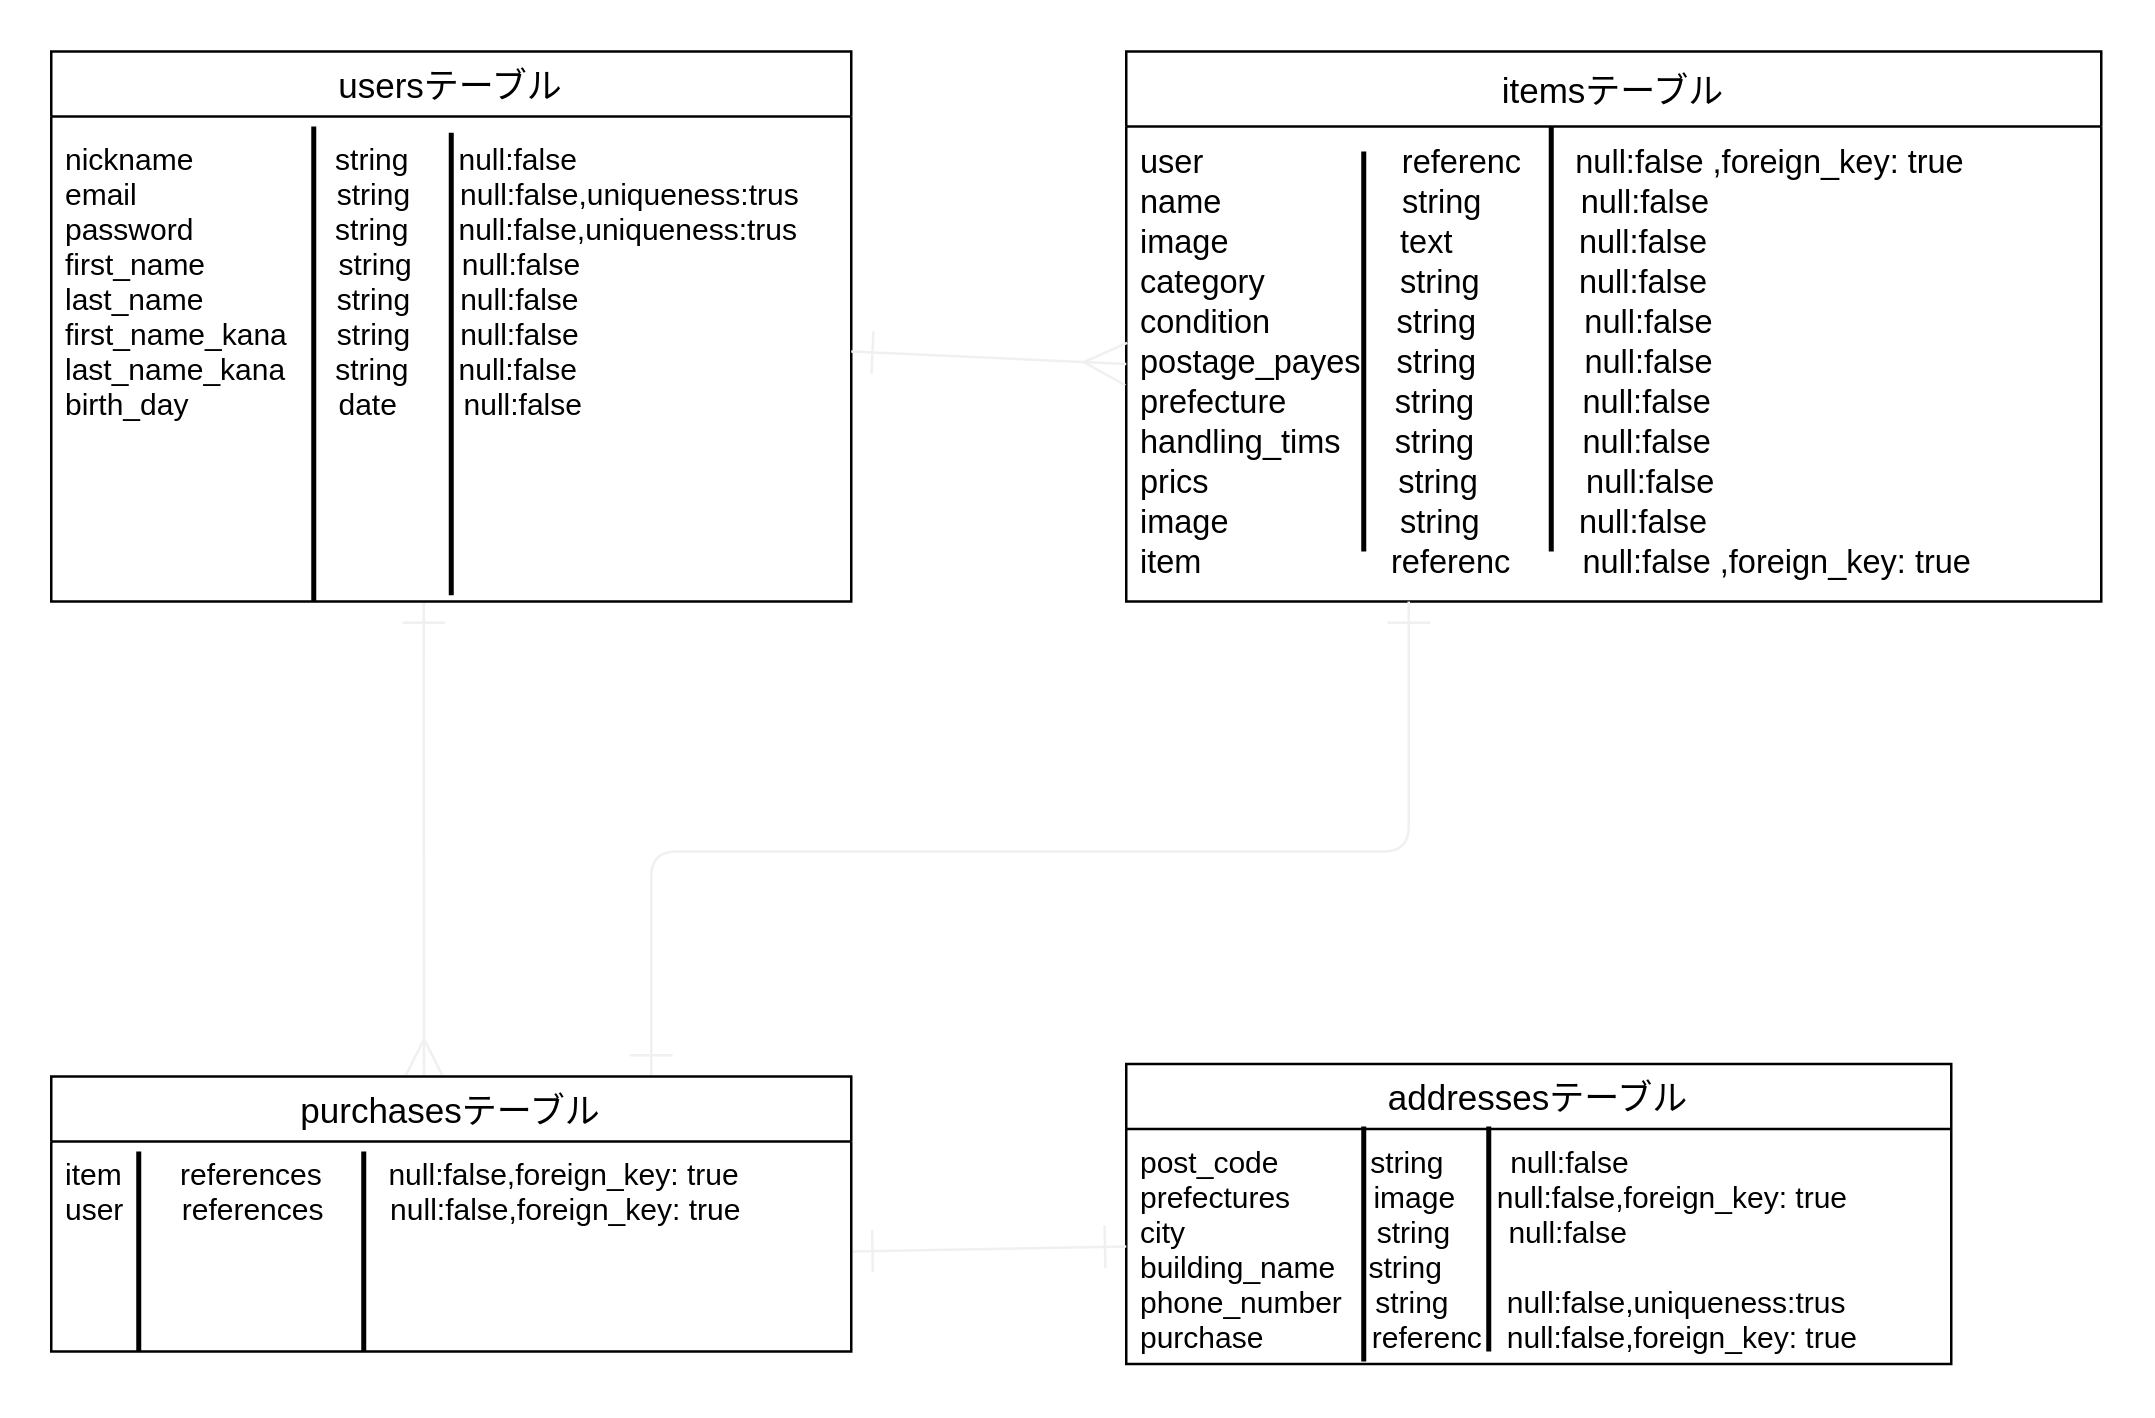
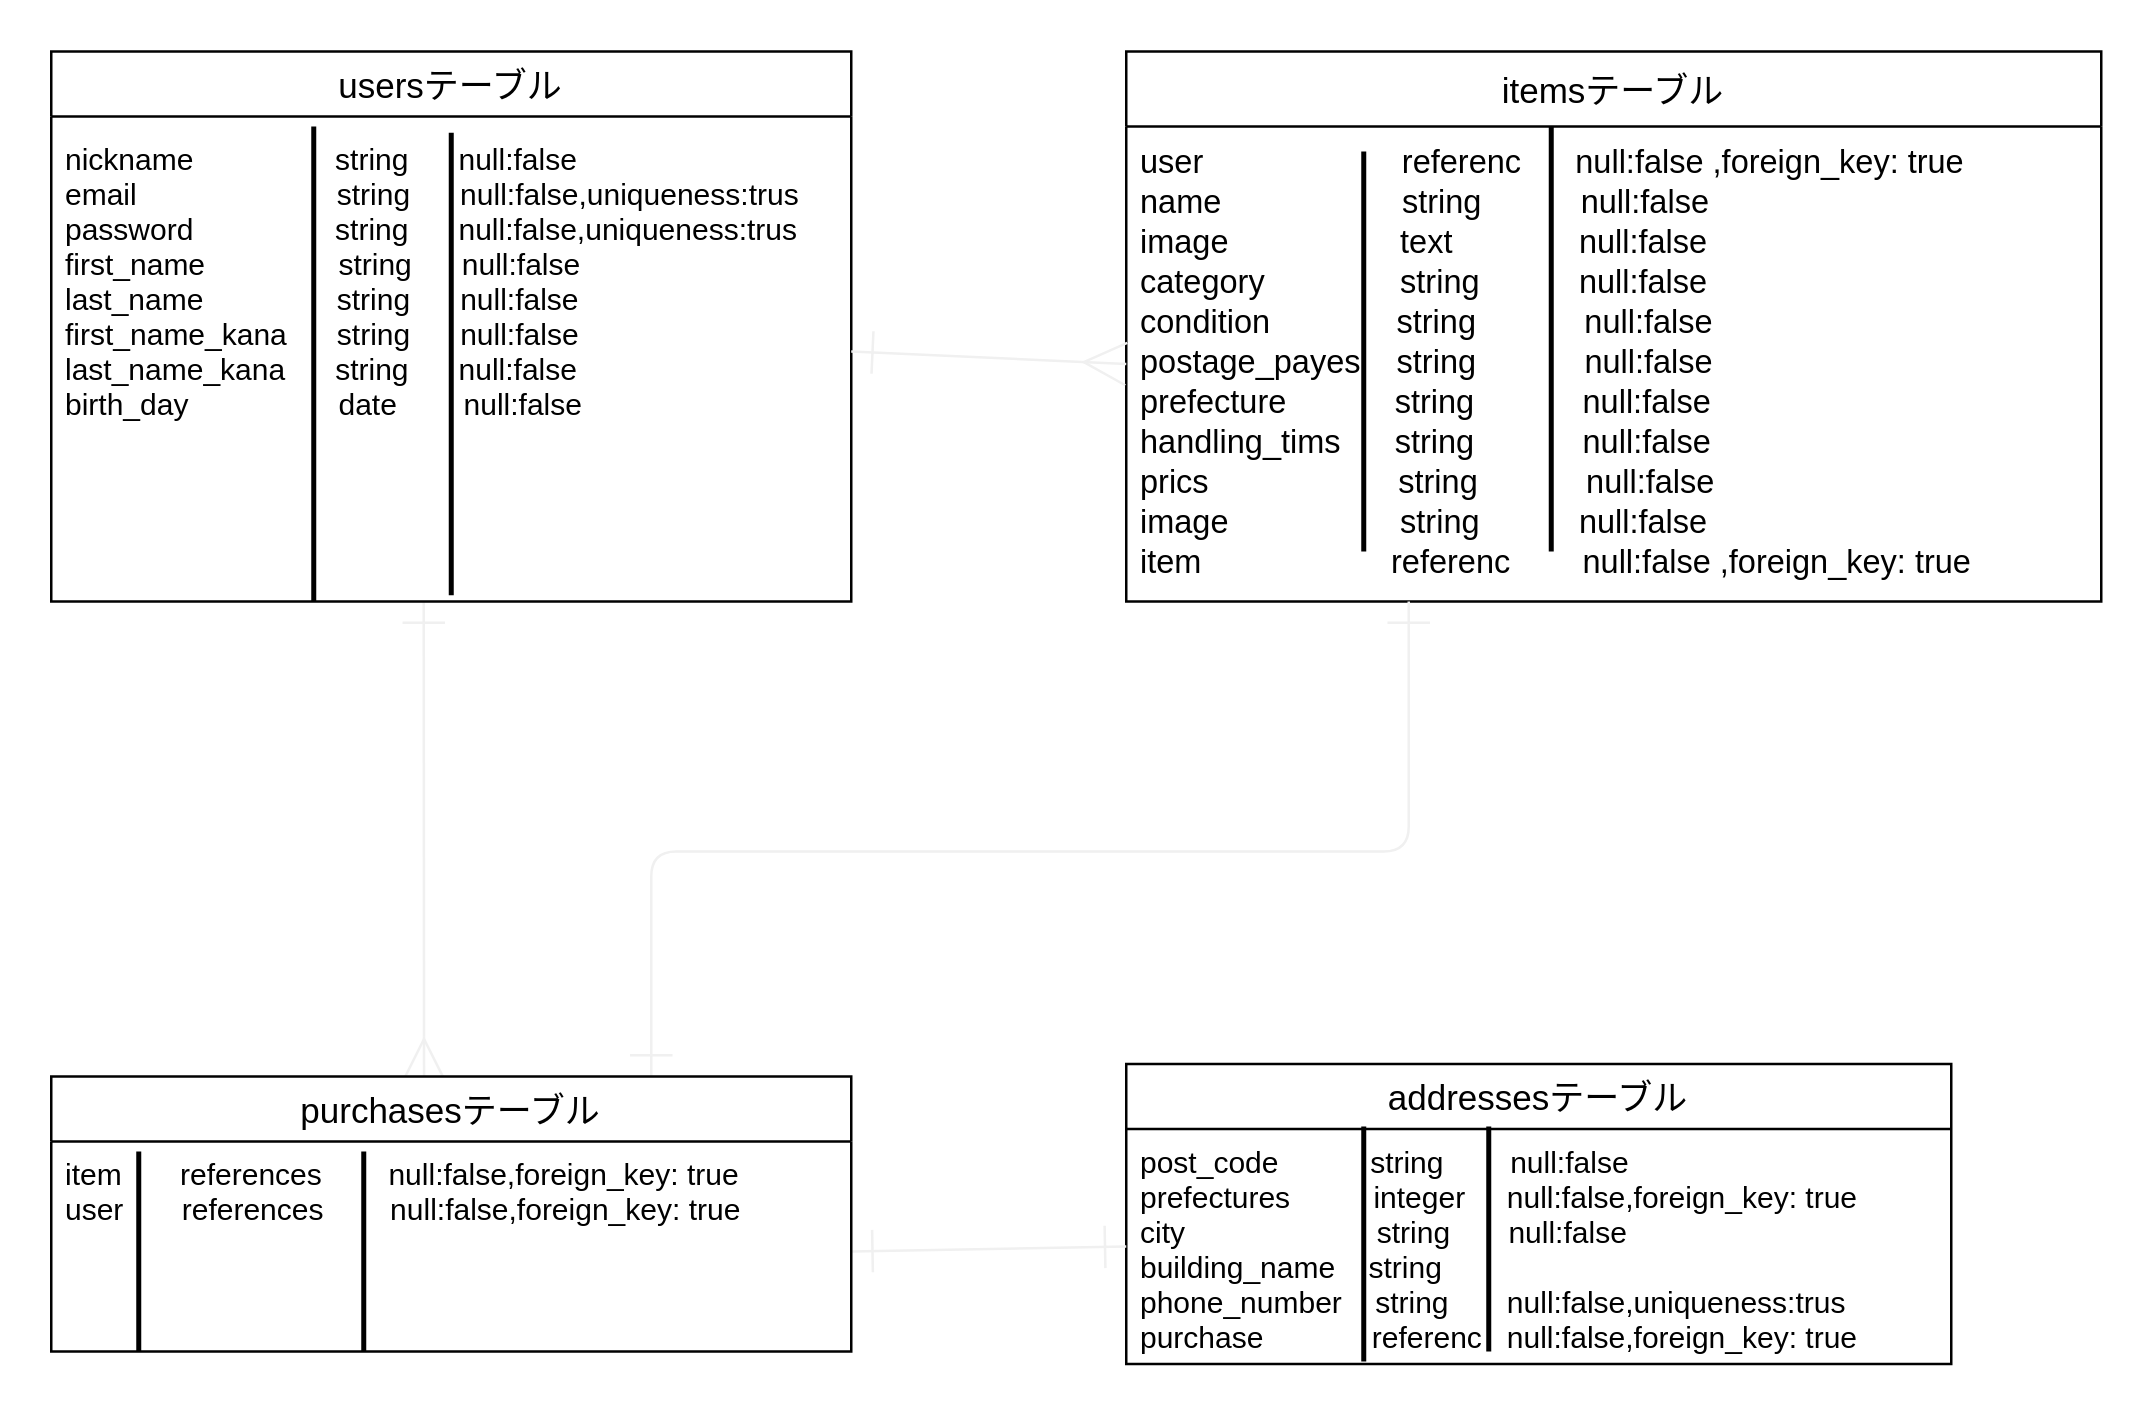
(1455, 1163) -> (1455, 1163)
